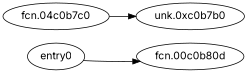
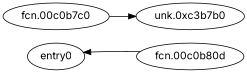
(56, 16) -> (56, 16)
(190, 16) -> (190, 16)
(108, 61) -> (116, 51)
